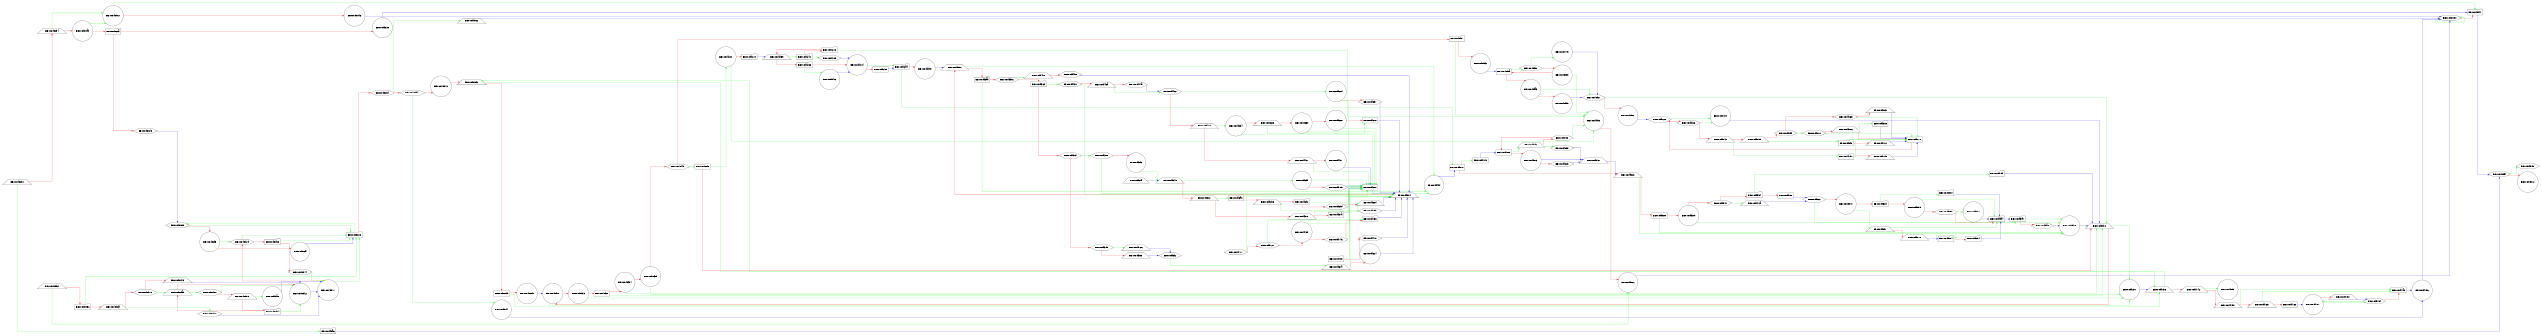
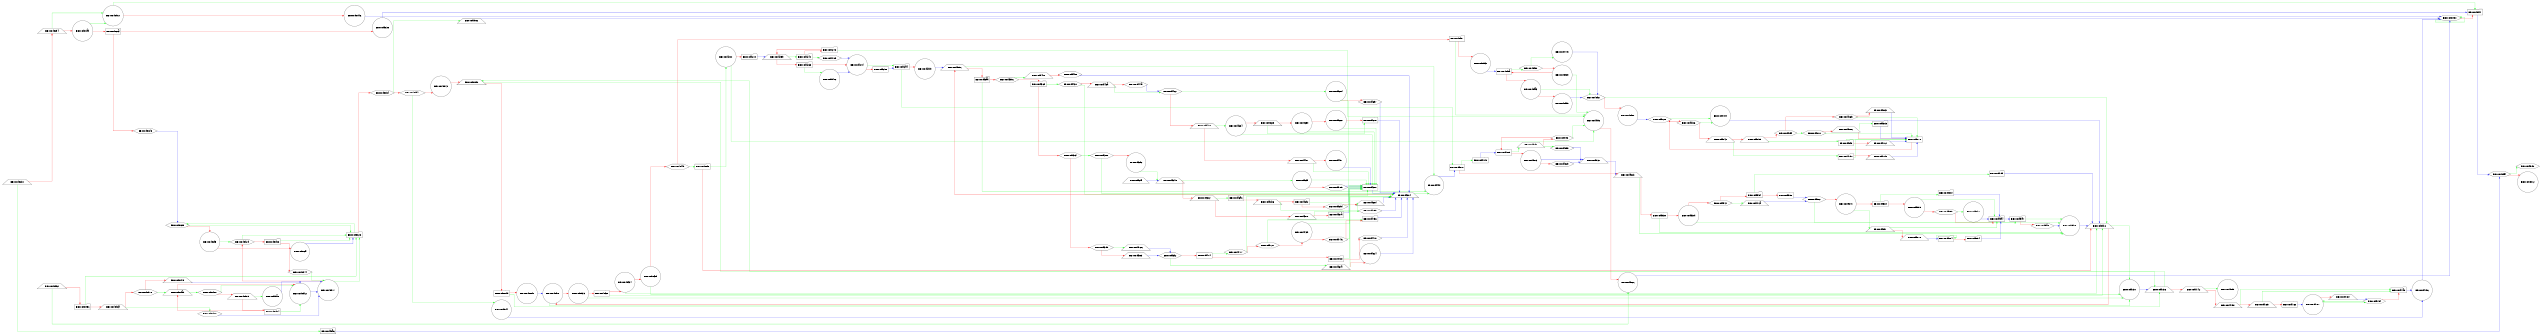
none -> (1204, 256)
